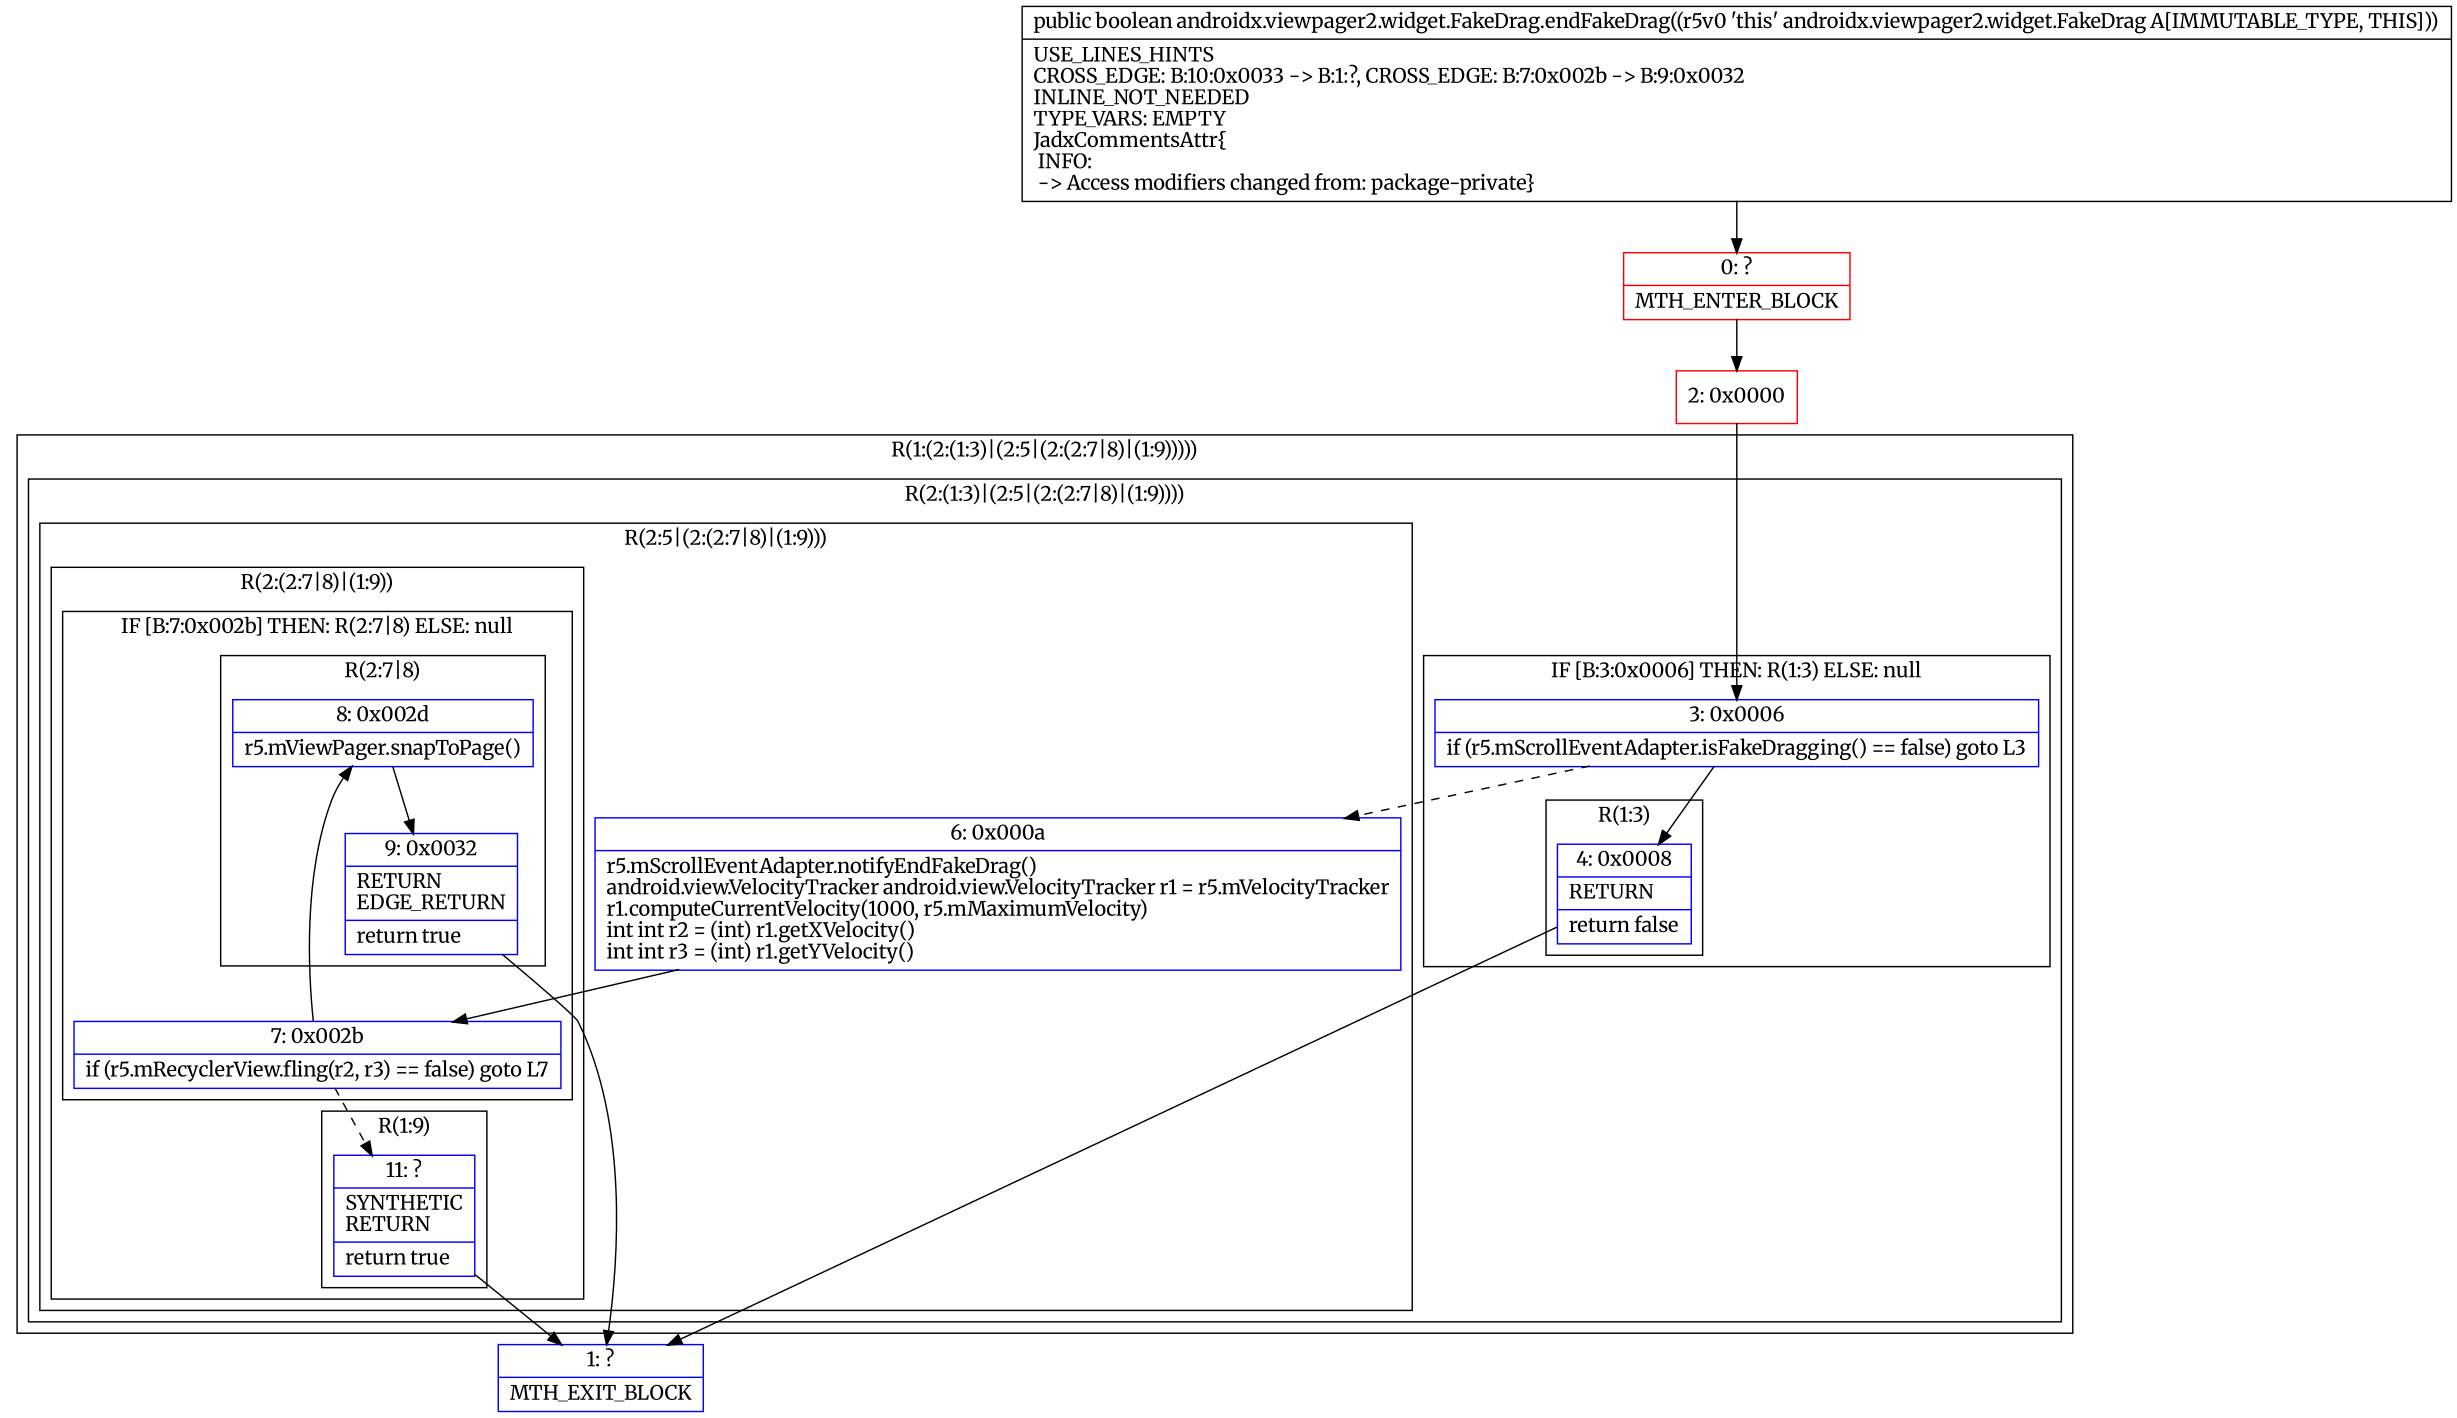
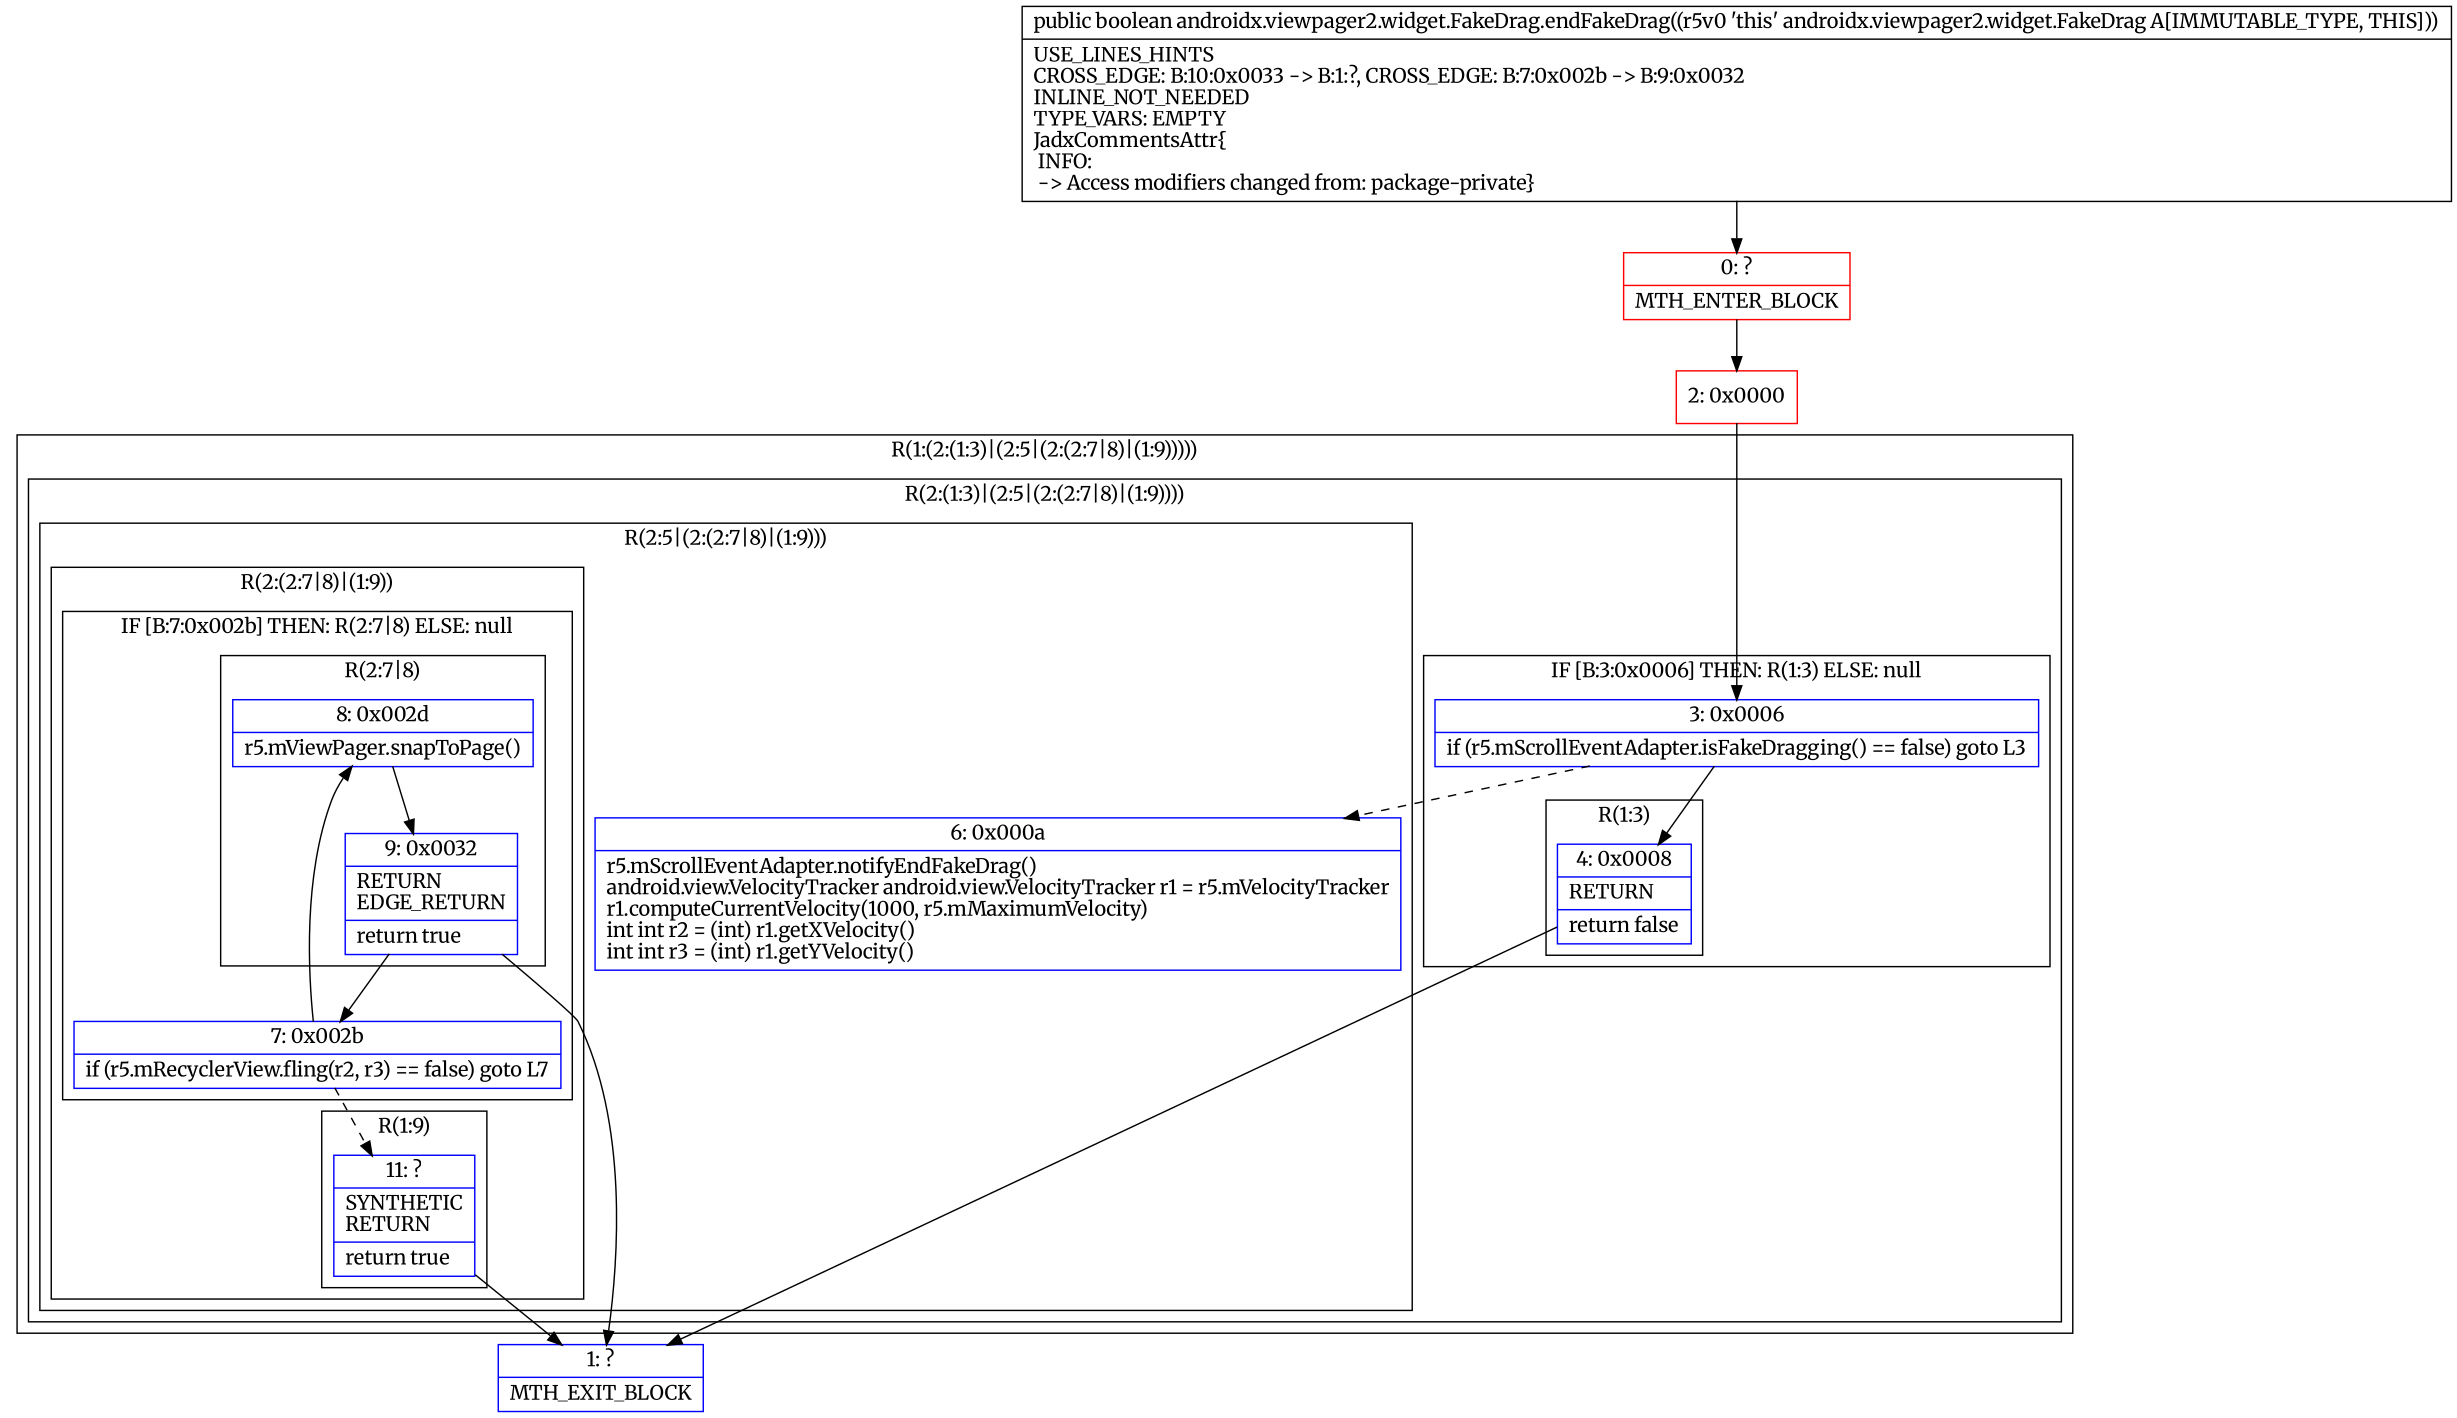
(594, 989) -> (369, 982)
